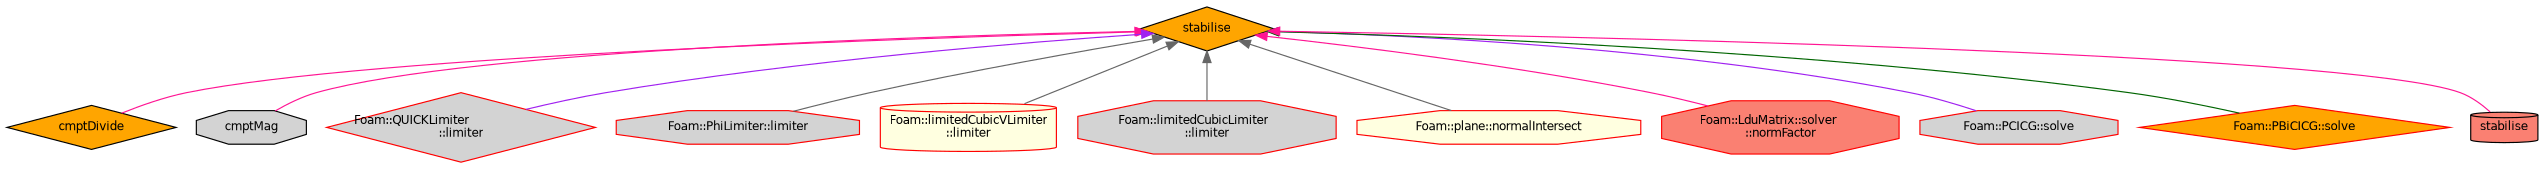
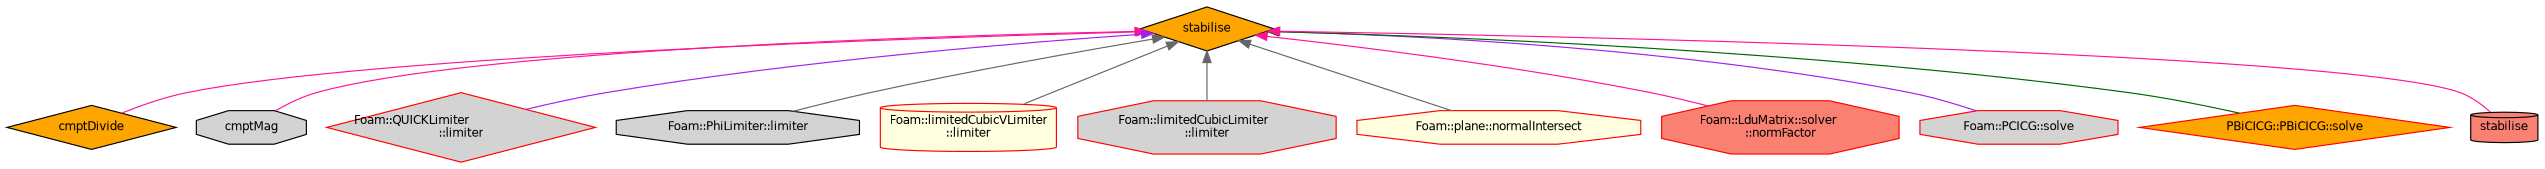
(738, 127) -> (738, 127)
(2295, 127) -> (2295, 127)
